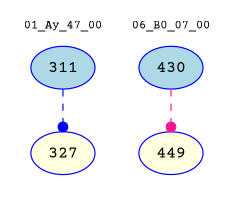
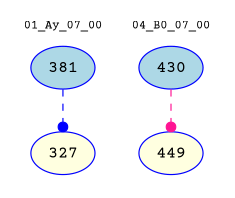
(64, 26) -> (64, 26)
(172, 26) -> (172, 26)
(63, 68) -> (63, 68)
